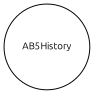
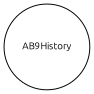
(47, 47) -> (47, 47)
